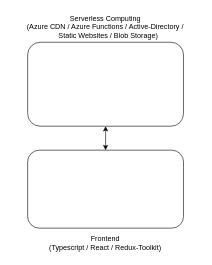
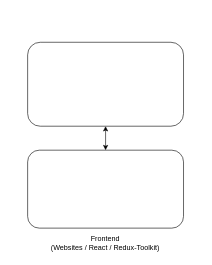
(105, 27) -> none
(105, 243) -> (105, 243)
